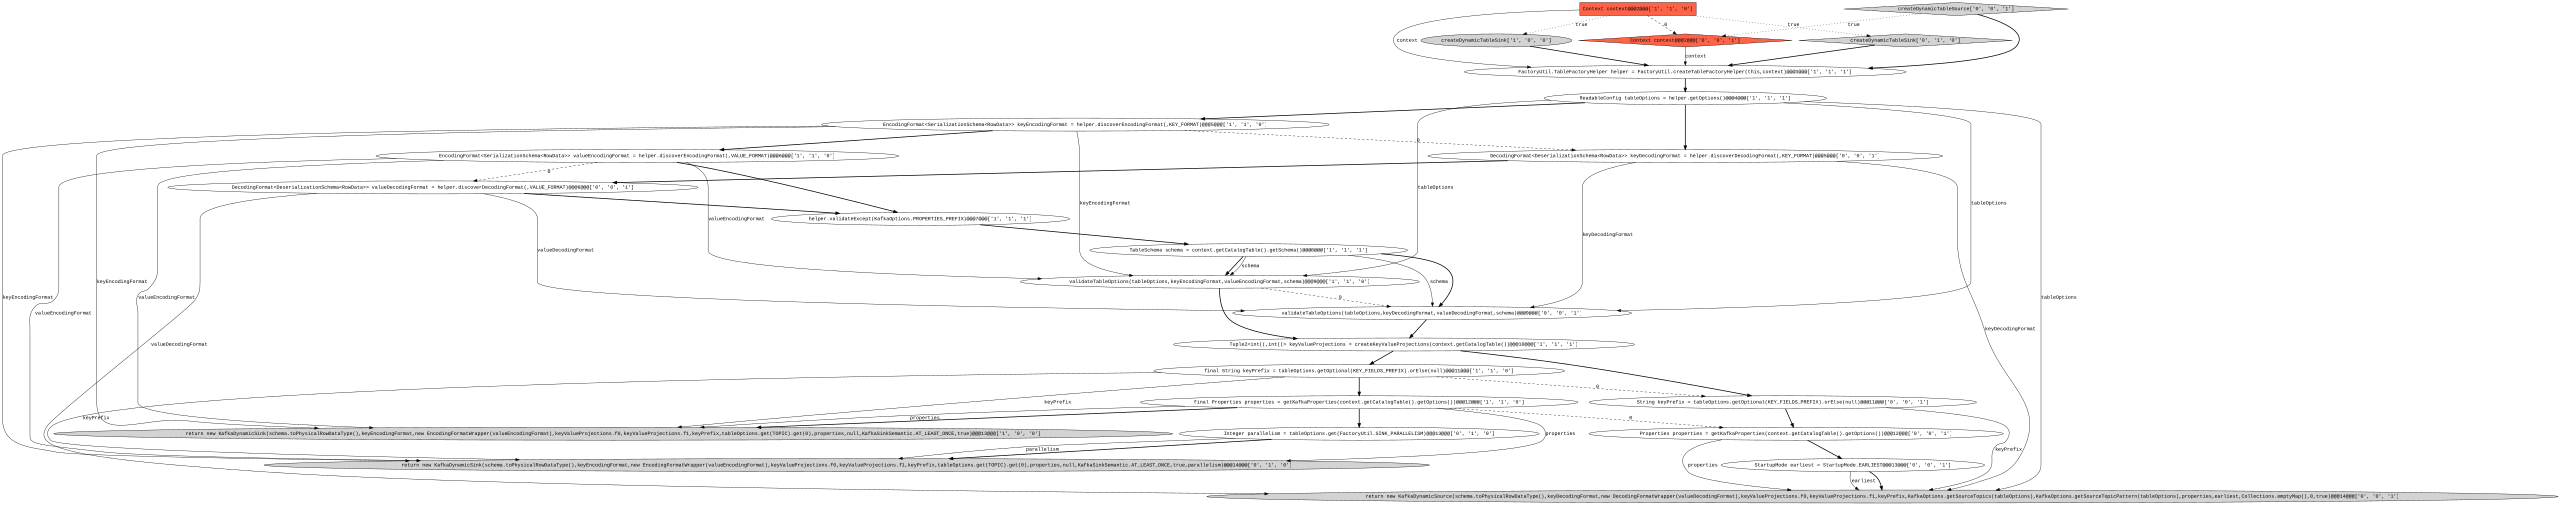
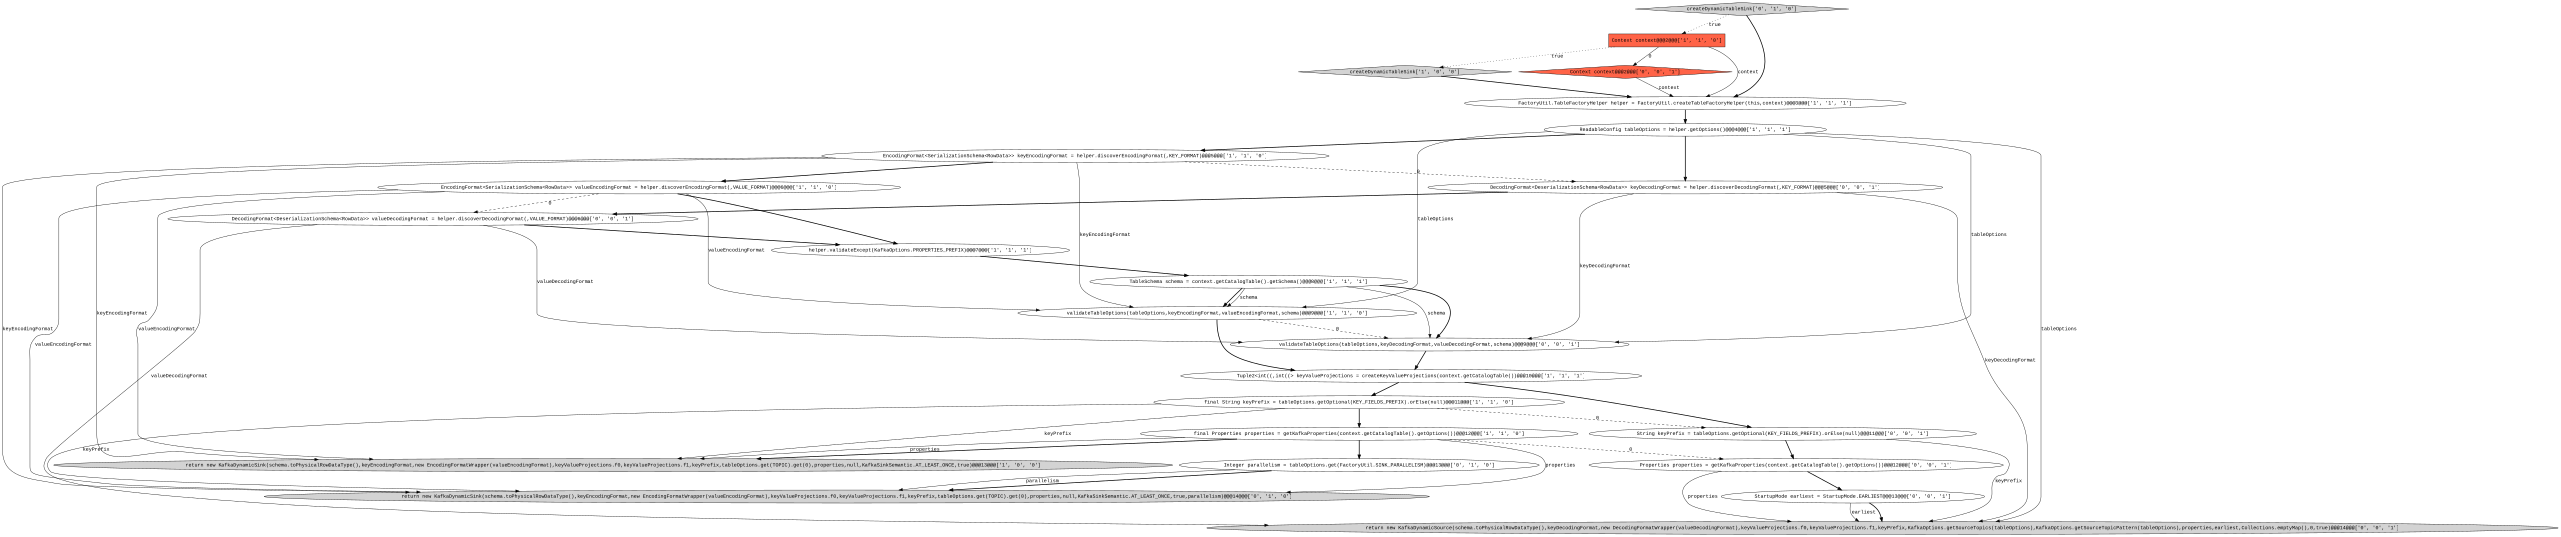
(1956, 9) -> none
(1661, 24) -> (1647, 55)
(1779, 26) -> (1707, 24)
(1496, 40) -> (1405, 72)
